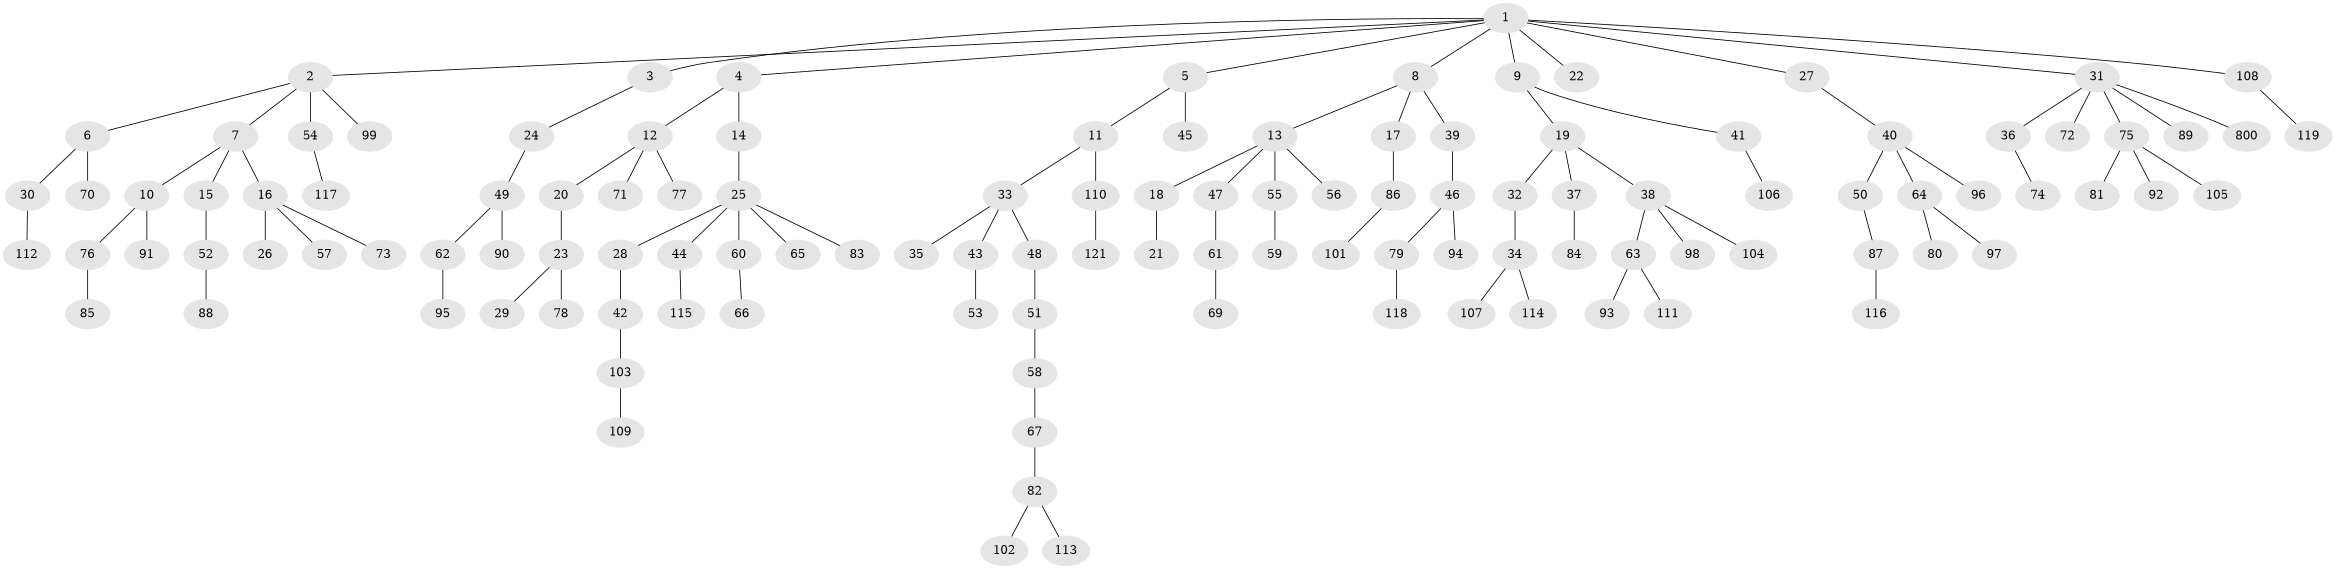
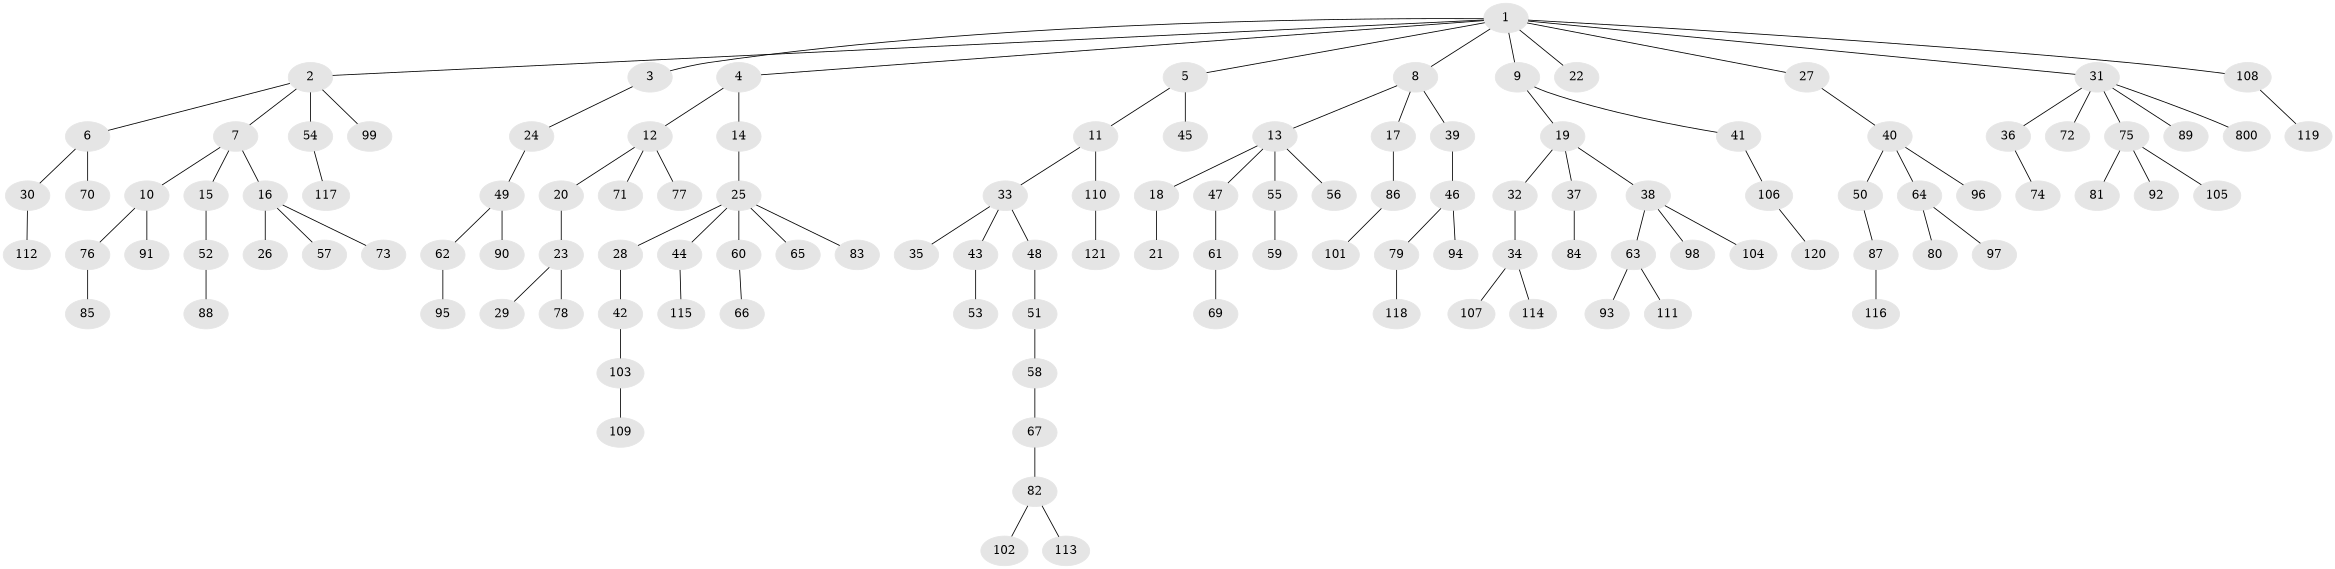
none -> (1815, 255)
